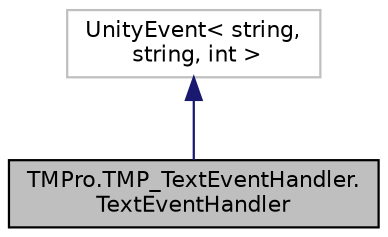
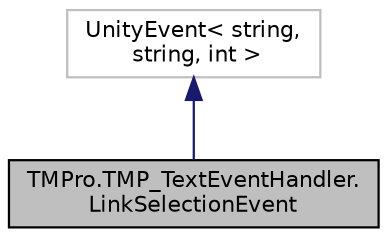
(194, 194) -> (194, 194)
